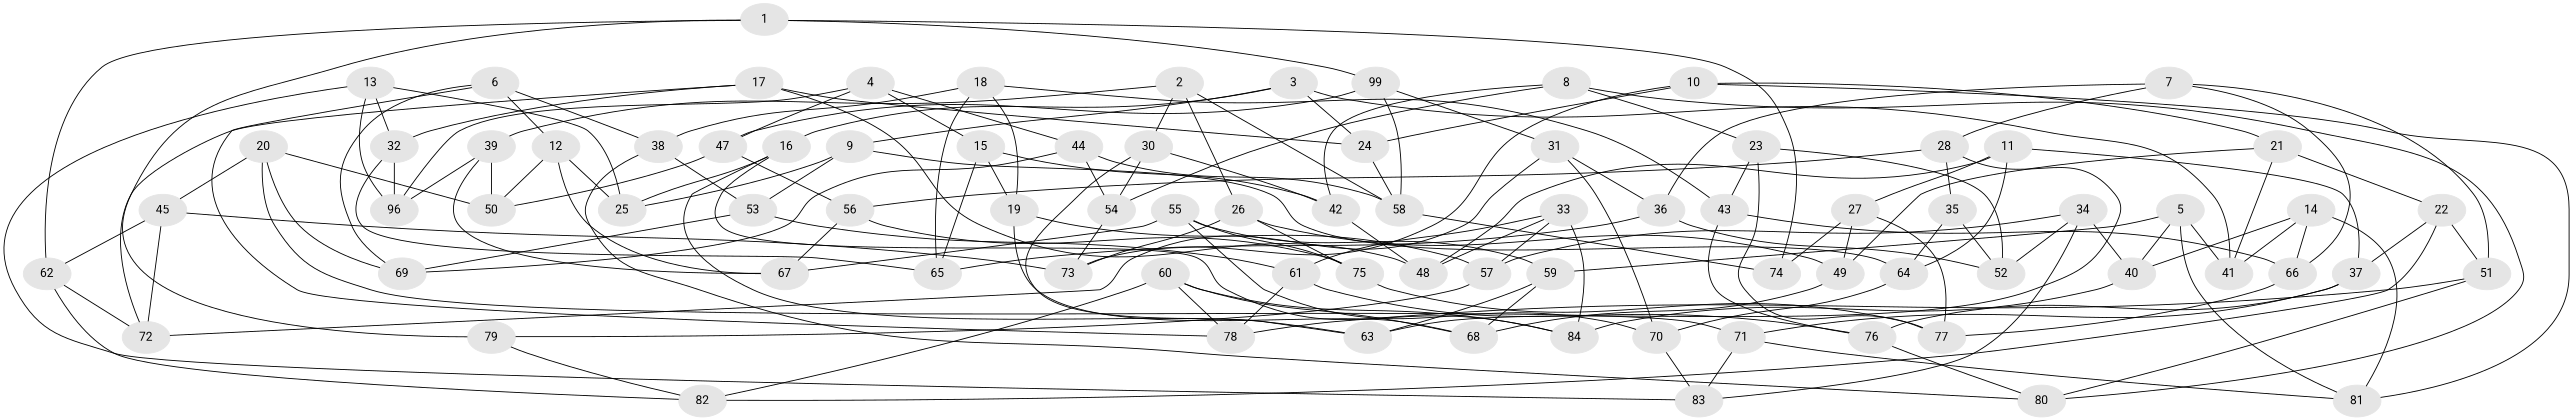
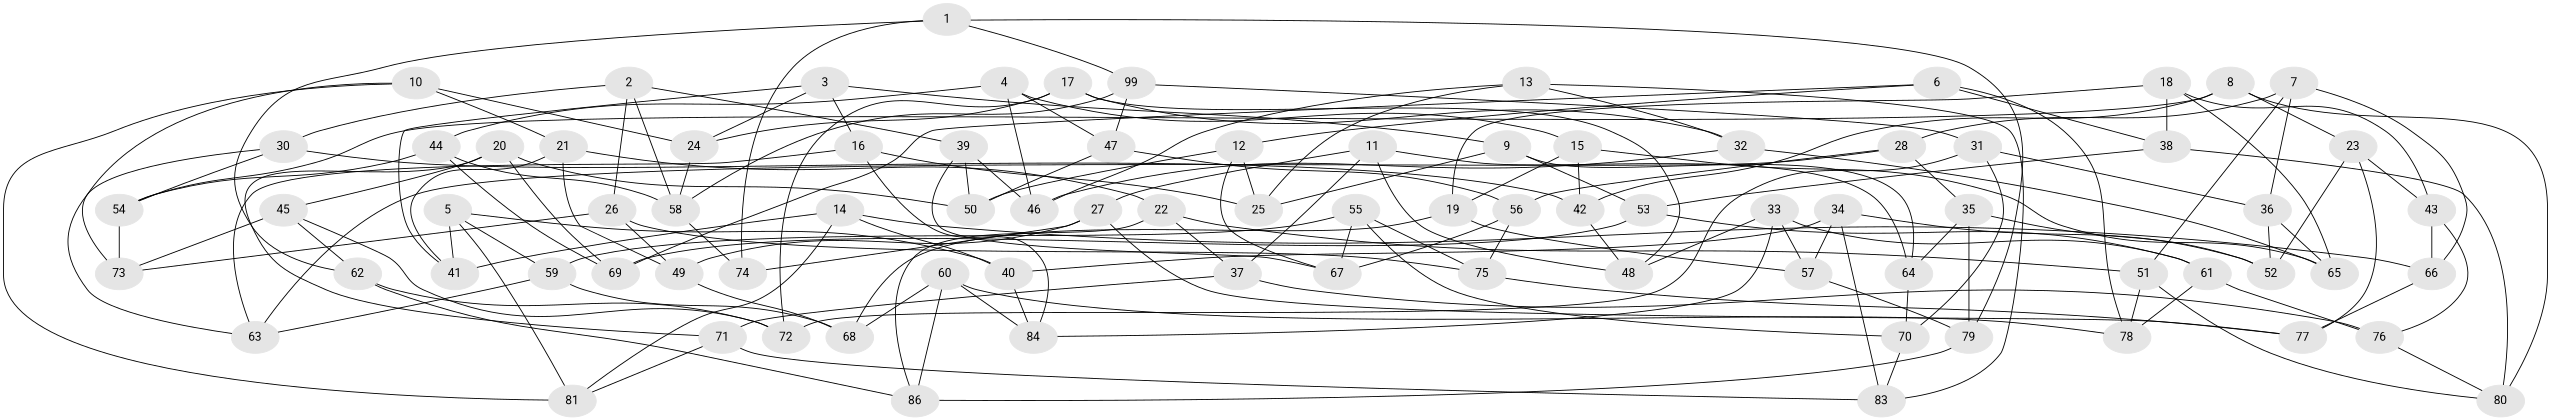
(394, 210) -> (1034, 210)
none -> (1969, 269)
(703, 401) -> (915, 401)
